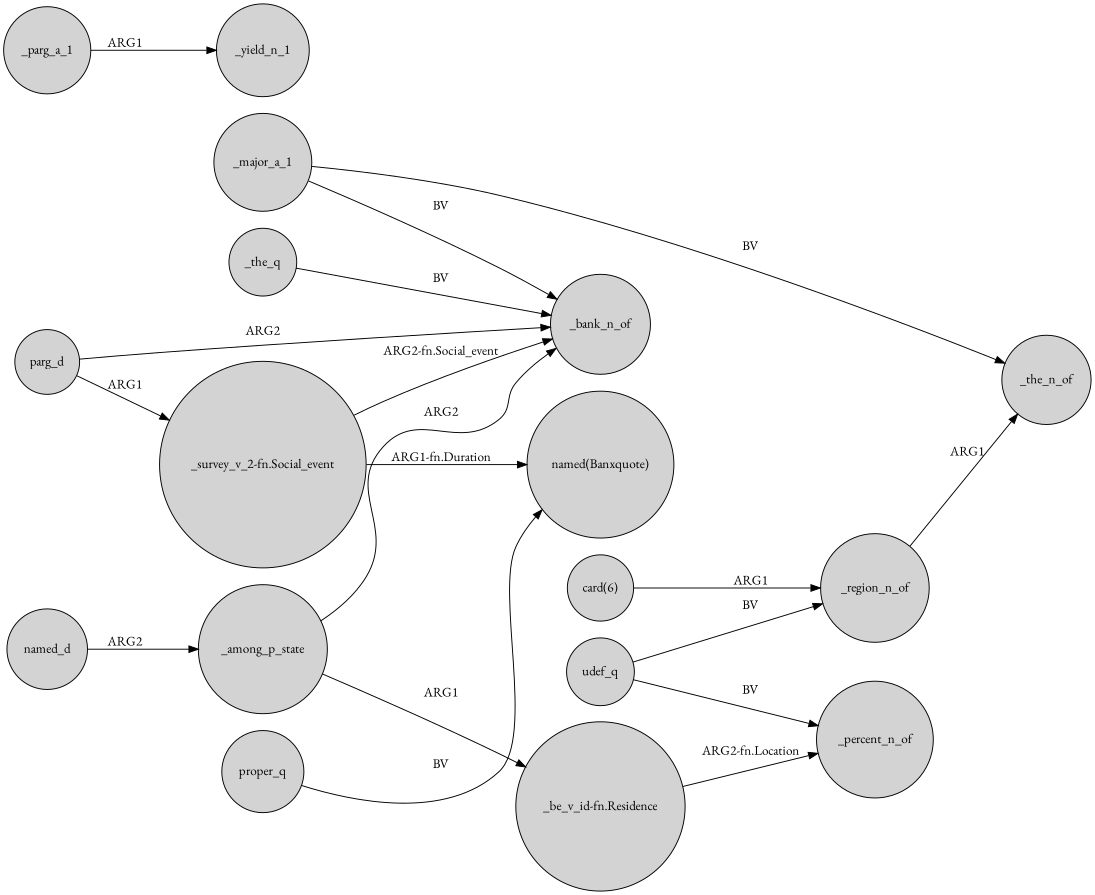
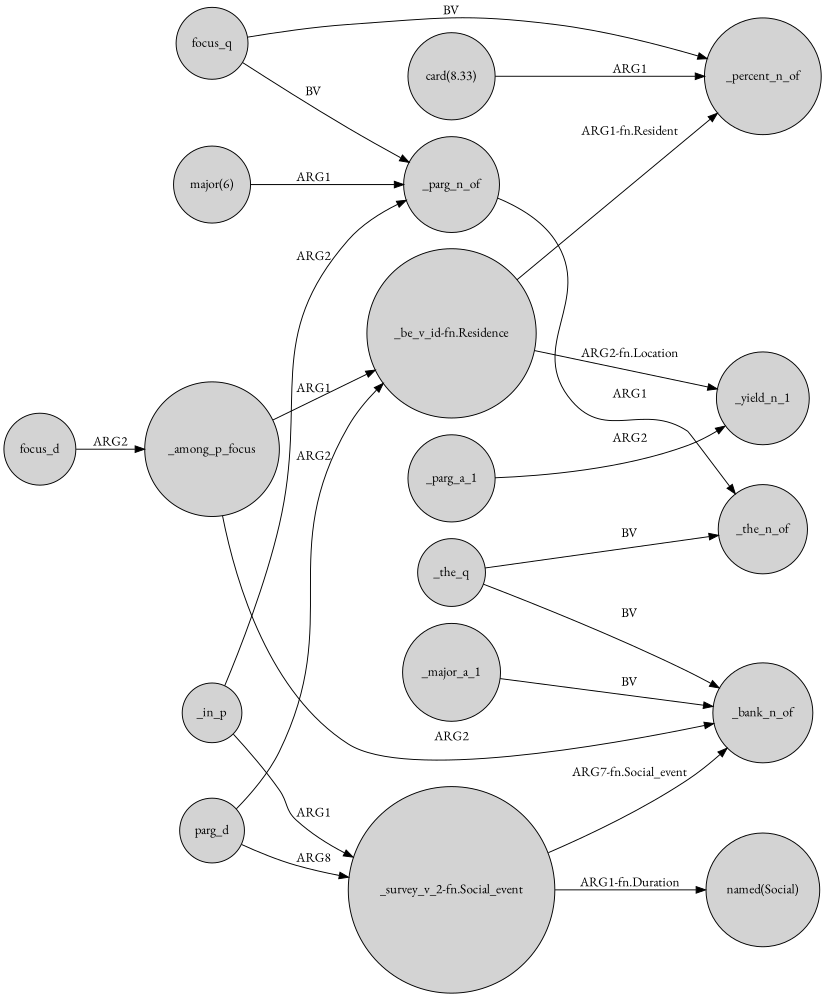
(125, 43) -> (630, 438)
none -> (452, 76)
(660, 240) -> (597, 552)
(310, 342) -> (310, 601)
(441, 351) -> (630, 773)
none -> (621, 369)
(125, 385) -> (314, 858)
(600, 465) -> (763, 890)
(600, 588) -> (212, 185)
(875, 588) -> (452, 185)
(47, 649) -> (40, 449)
(263, 649) -> (212, 449)
(600, 672) -> (212, 43)
none -> (212, 713)
(751, 751) -> (630, 131)
(263, 772) -> none
